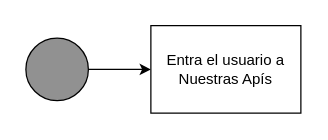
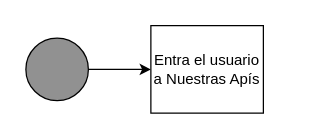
(226, 69) -> (207, 69)
